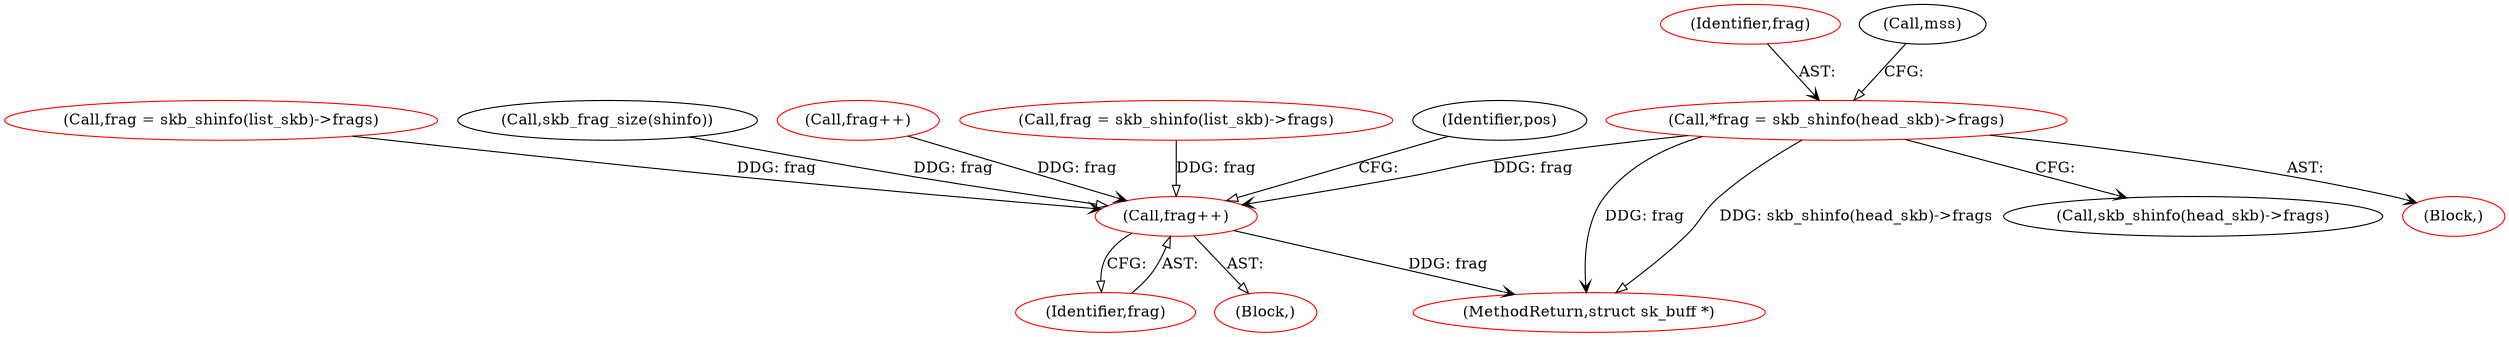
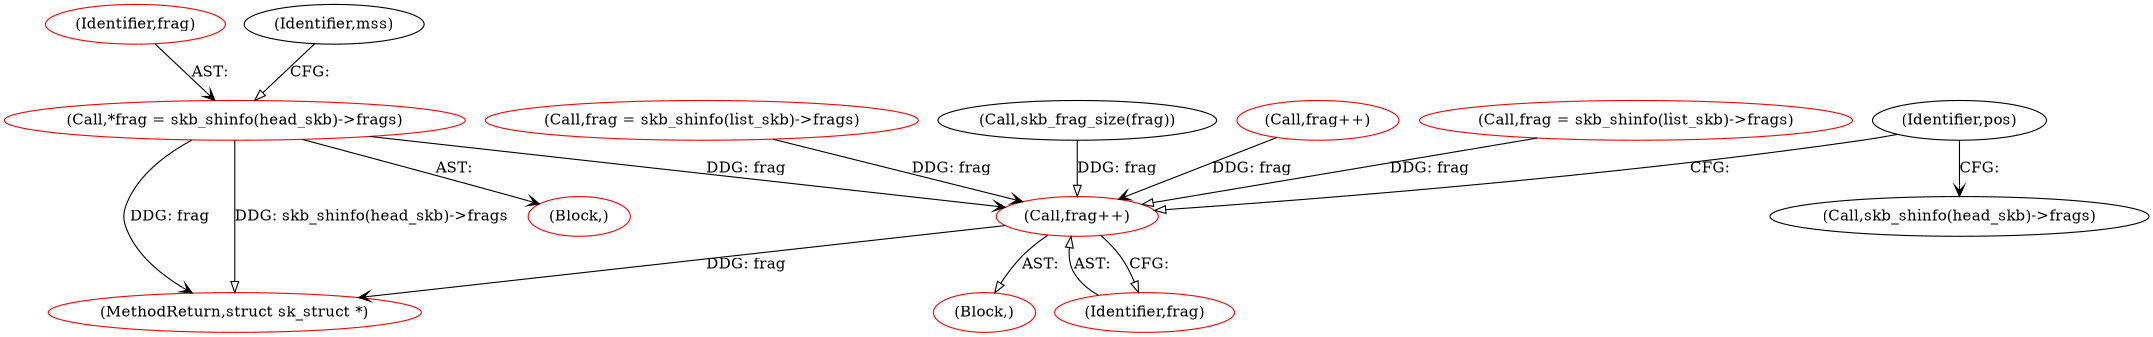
(1923, 24) -> (334, 24)
(608, 120) -> (1077, 120)
(2010, 167) -> (1959, 163)
(1589, 312) -> (235, 312)
